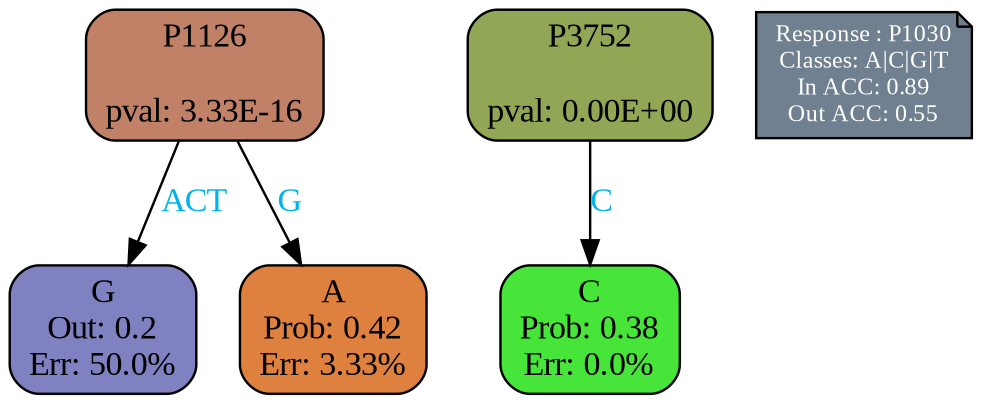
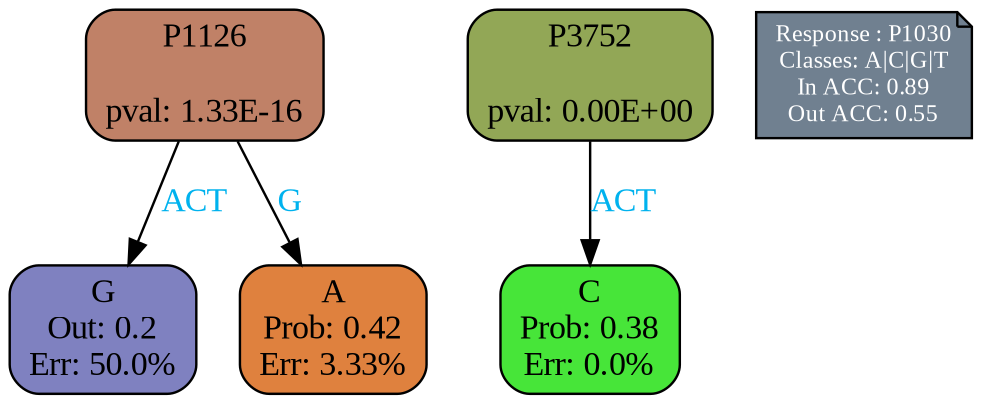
(205, 75) -> (205, 75)
(602, 202) -> (624, 202)
